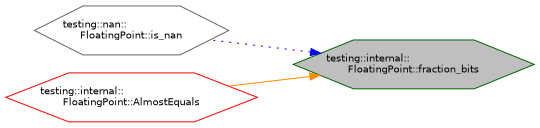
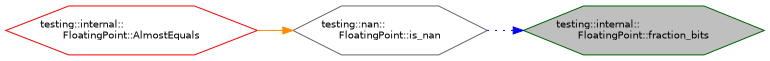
(269, 81) -> (270, 30)
